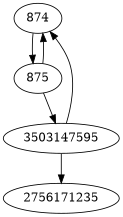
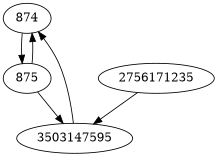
(61, 164) -> (119, 106)
